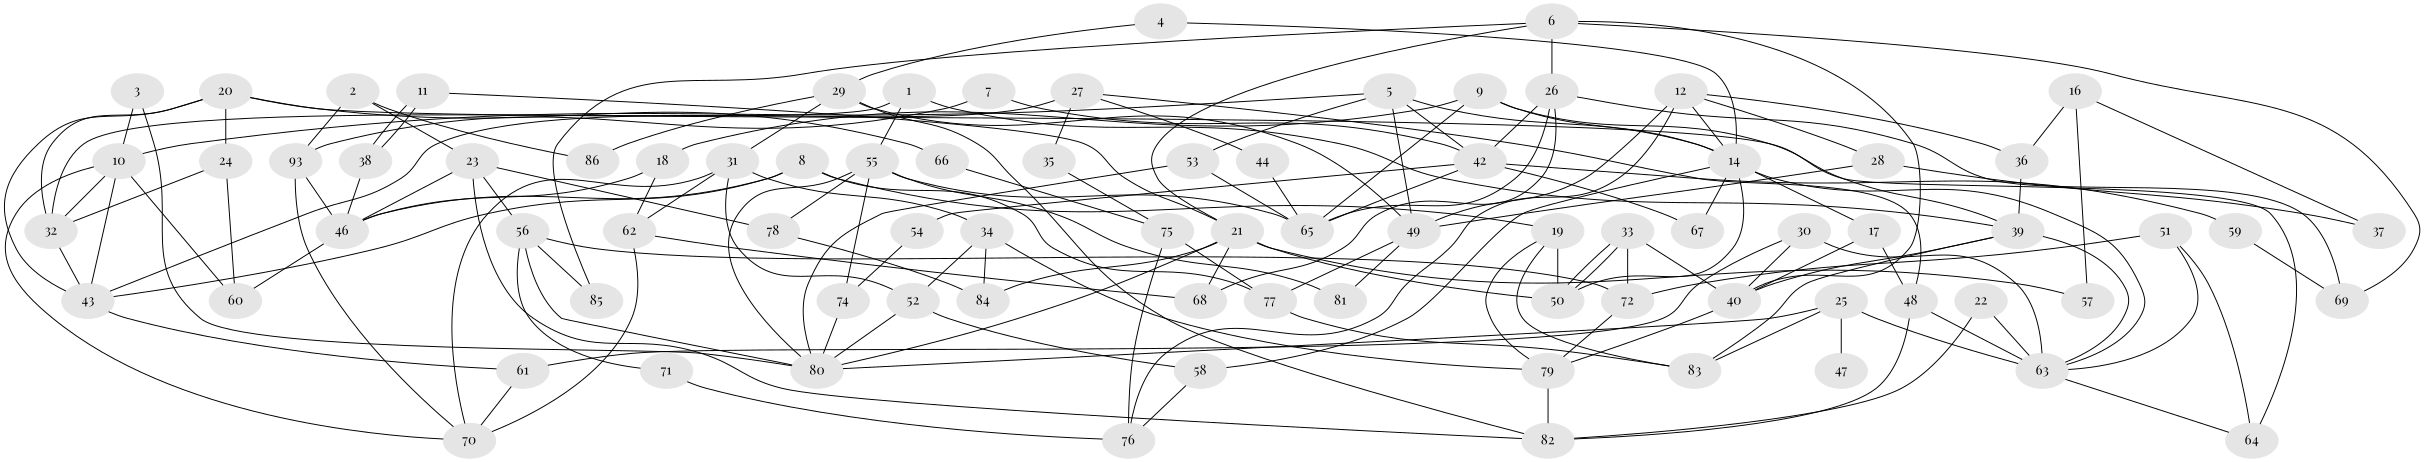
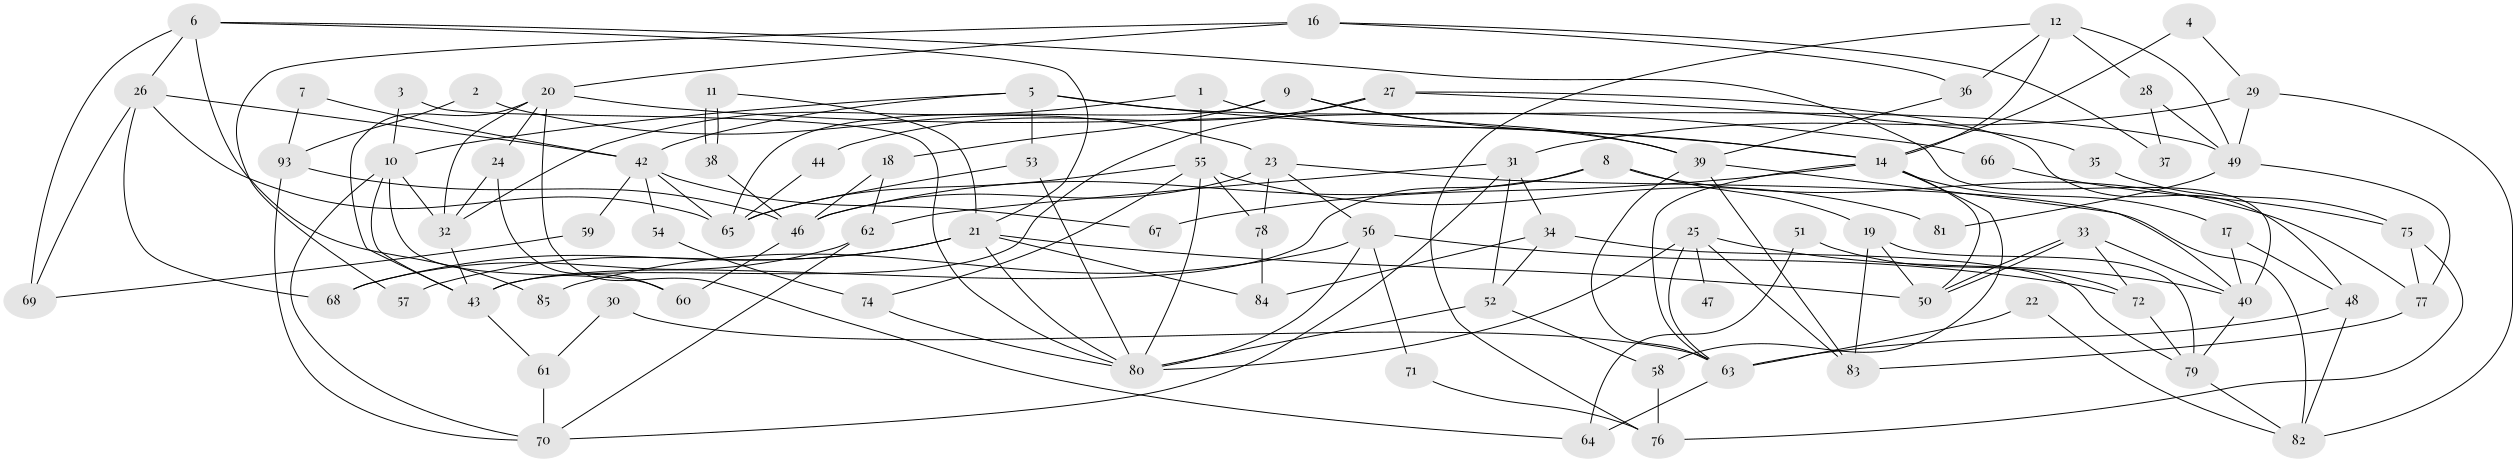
none -> (877, 55)
(593, 161) -> none
(1770, 266) -> (2083, 272)
(2170, 339) -> none
